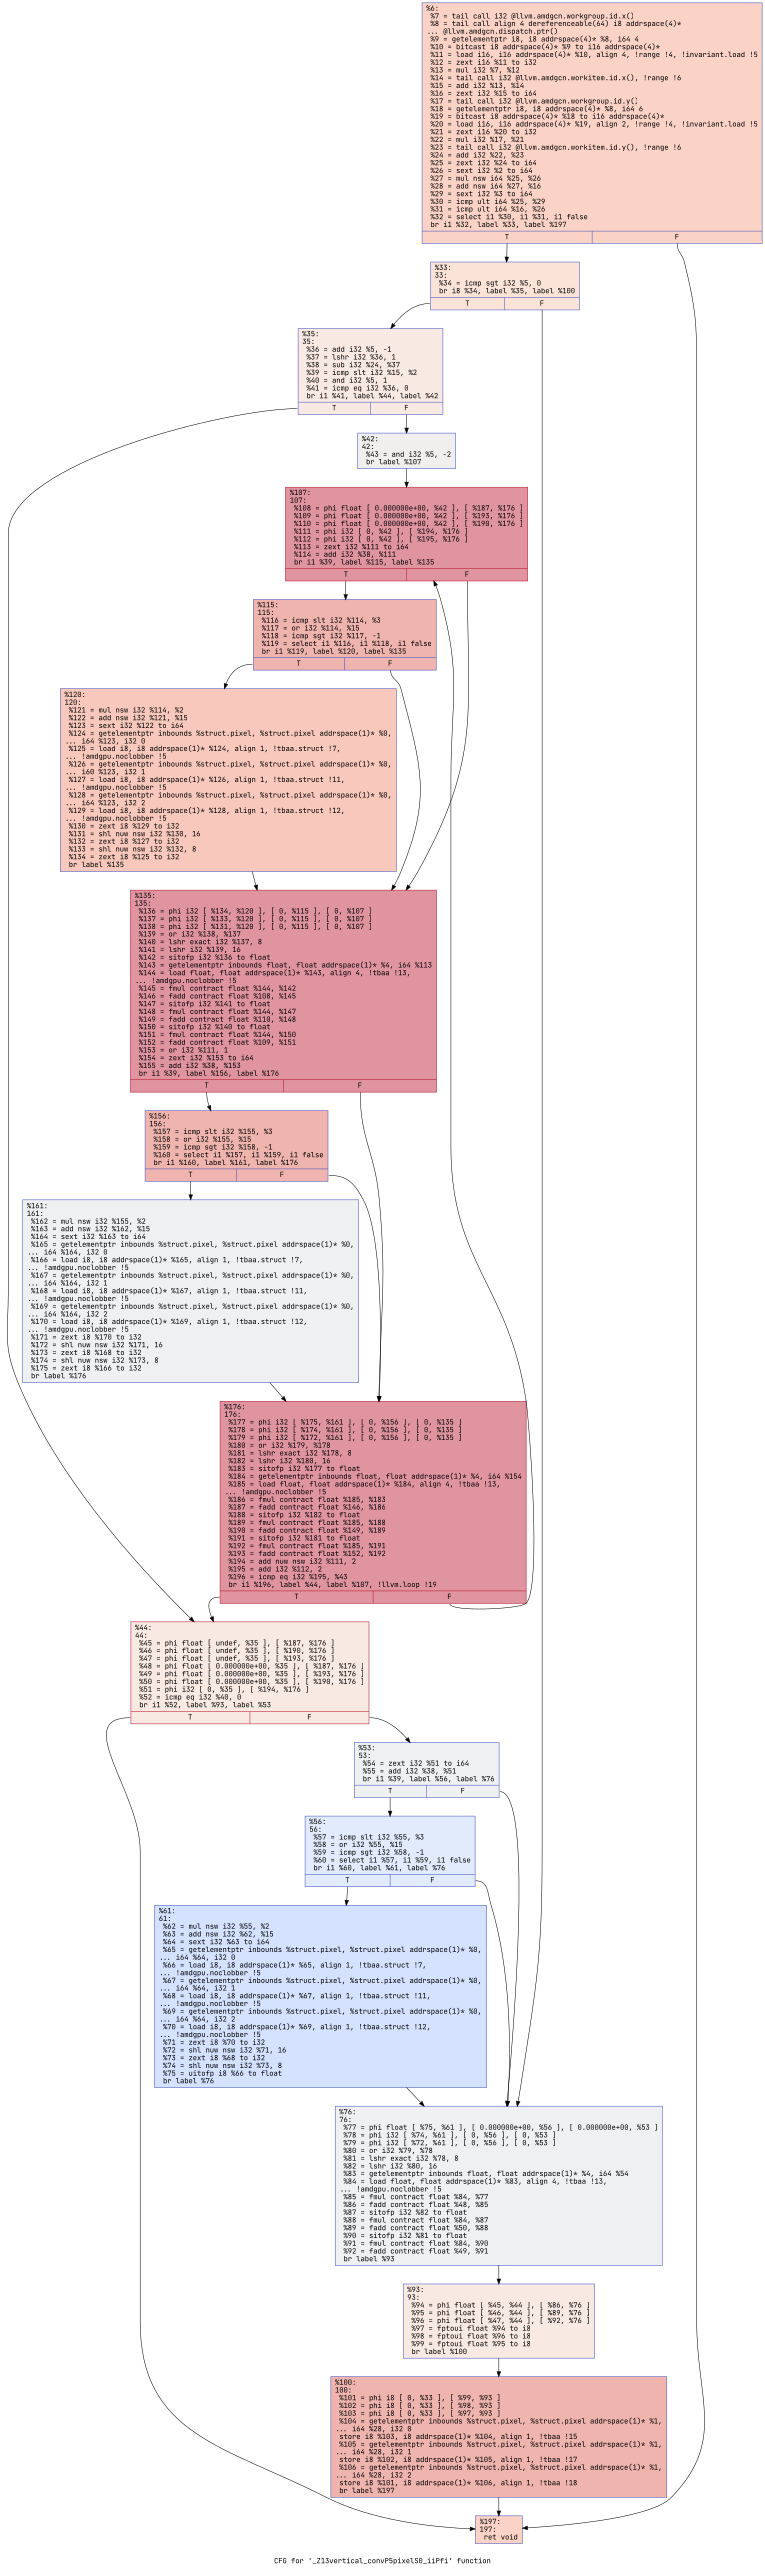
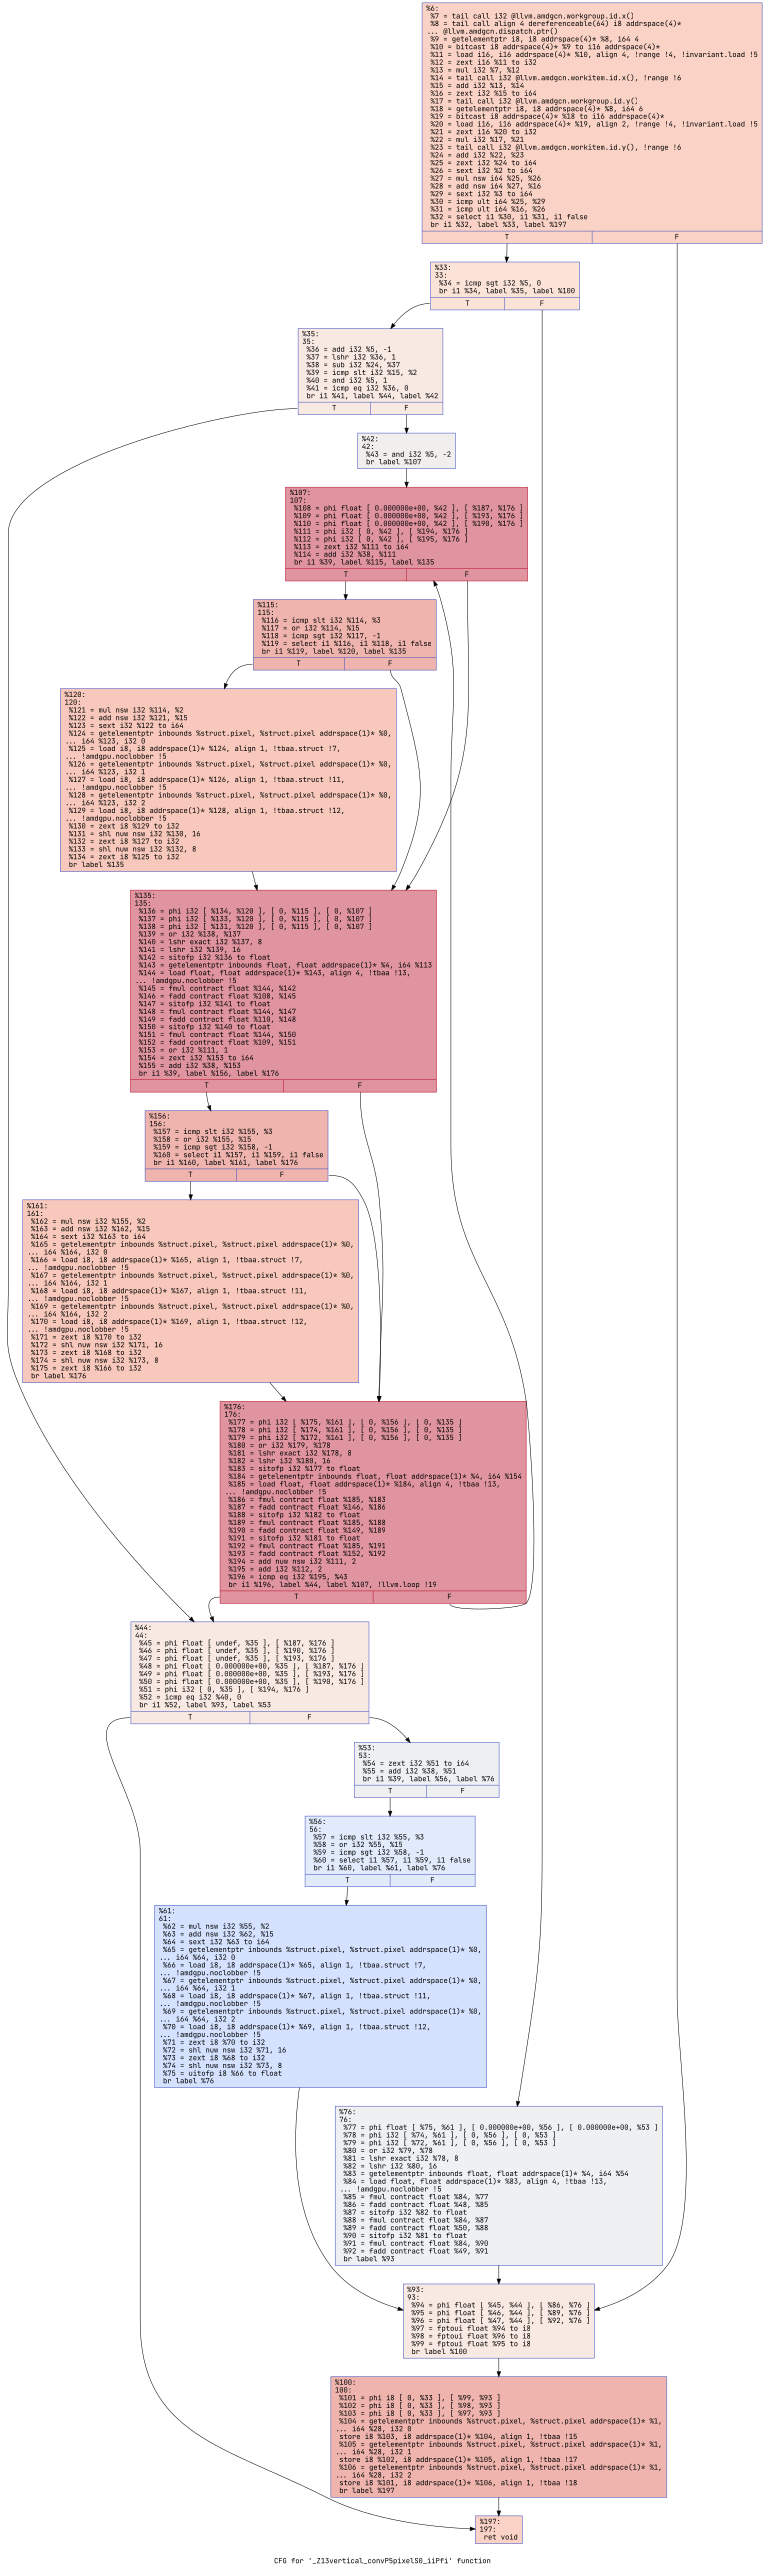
(505, 291) -> (505, 291)
(105, 772) -> (105, 772)
(191, 1291) -> (191, 1291)
(697, 1448) -> (677, 1297)
(250, 1673) -> (250, 1673)
(518, 1944) -> none
(506, 1987) -> none
(414, 2095) -> (307, 2219)
